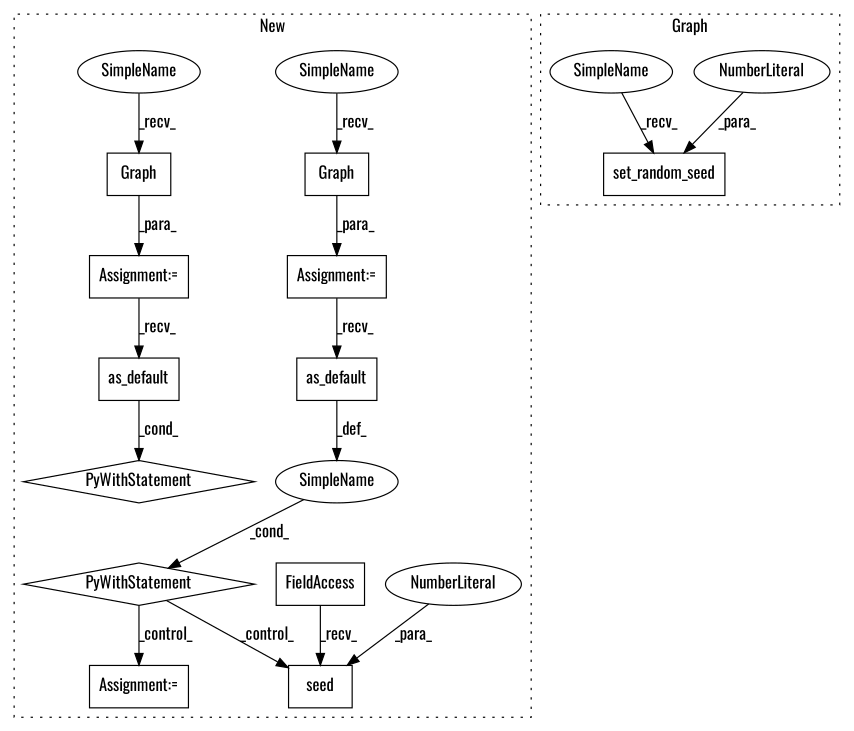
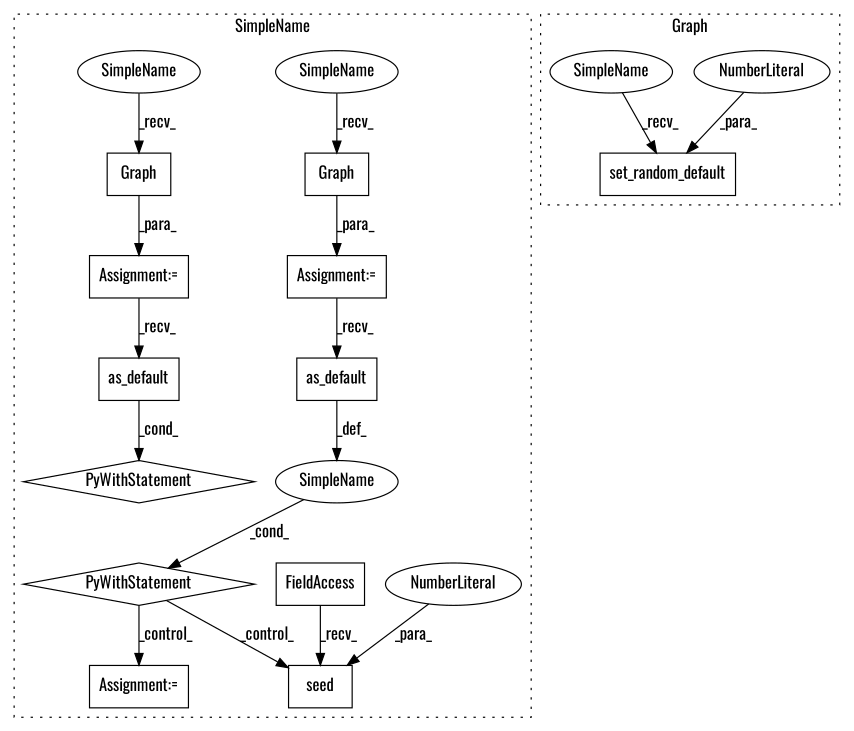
(273, 28) -> (273, 28)
(664, 174) -> (668, 174)
